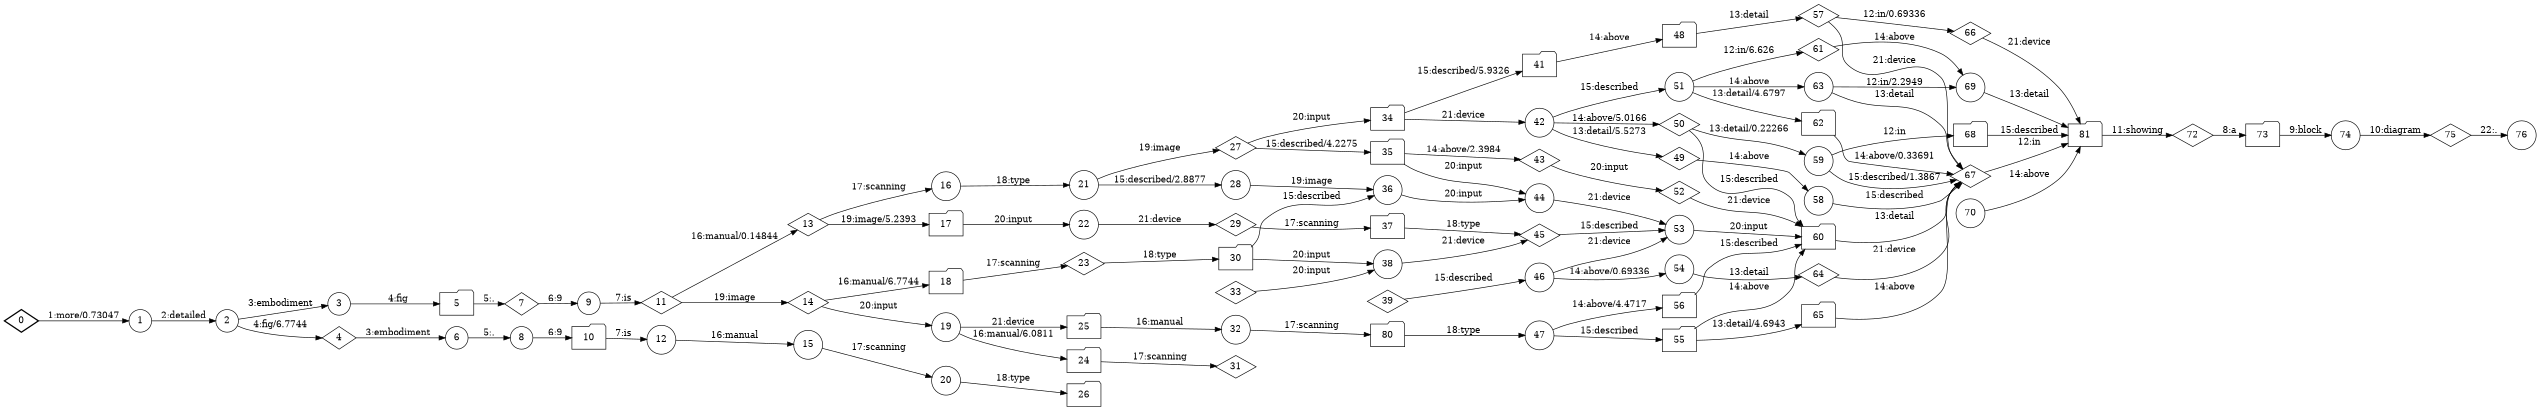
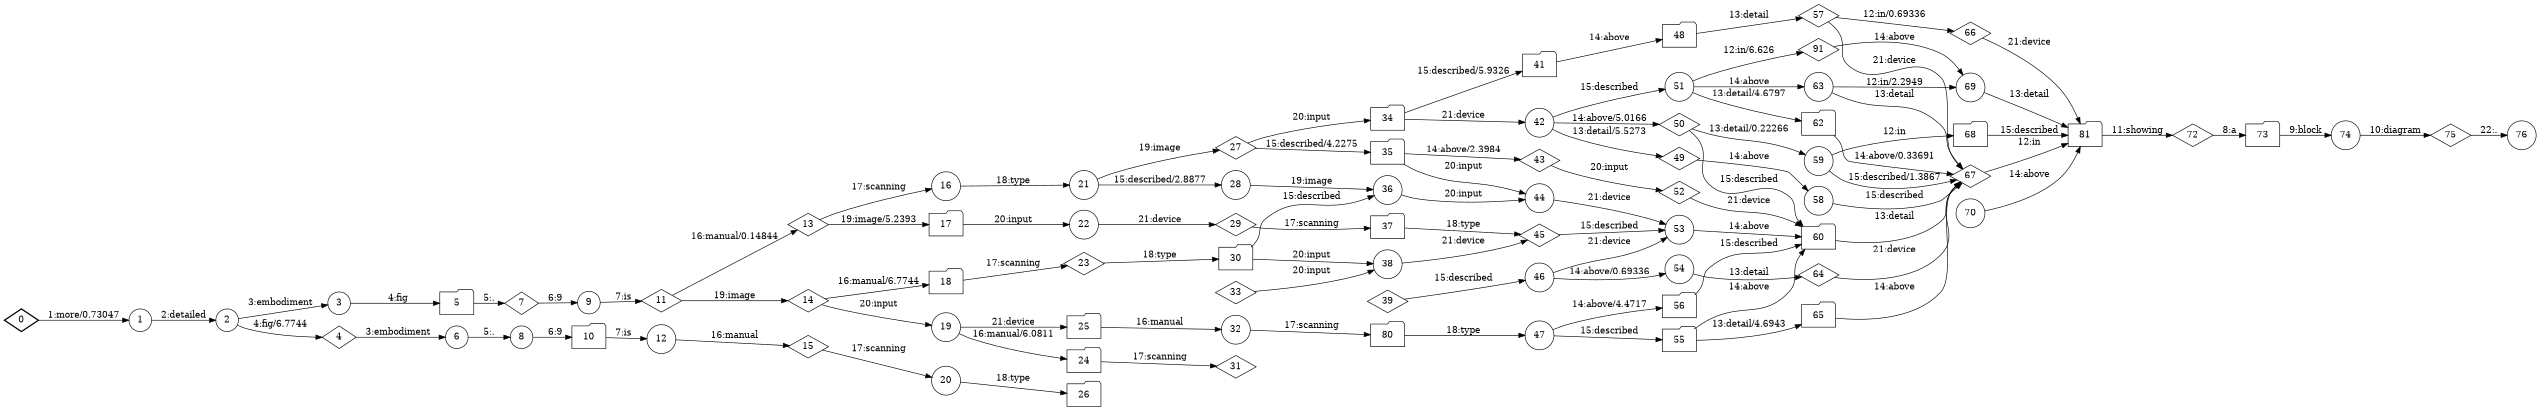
(1819, 50) -> (1819, 50)
(1749, 227) -> (1749, 227)
(808, 345) -> (808, 347)
